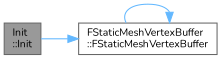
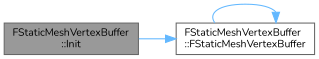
(23, 39) -> (71, 39)
